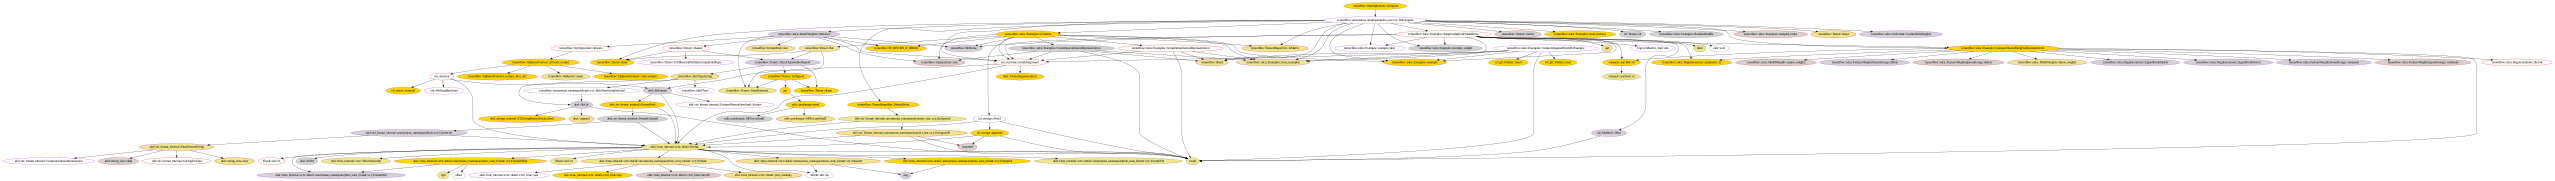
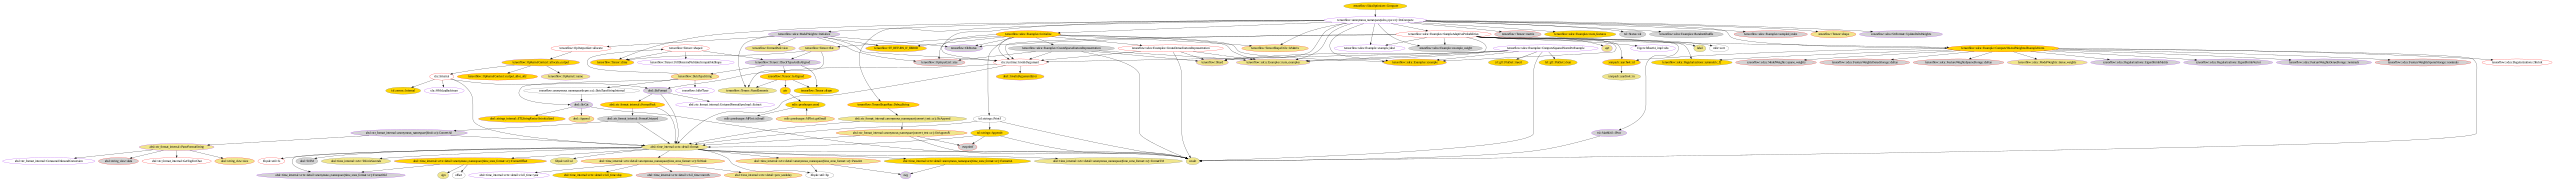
(744, 41) -> (593, 68)
(1865, 62) -> (1865, 62)
(631, 77) -> none
(804, 111) -> (807, 113)
